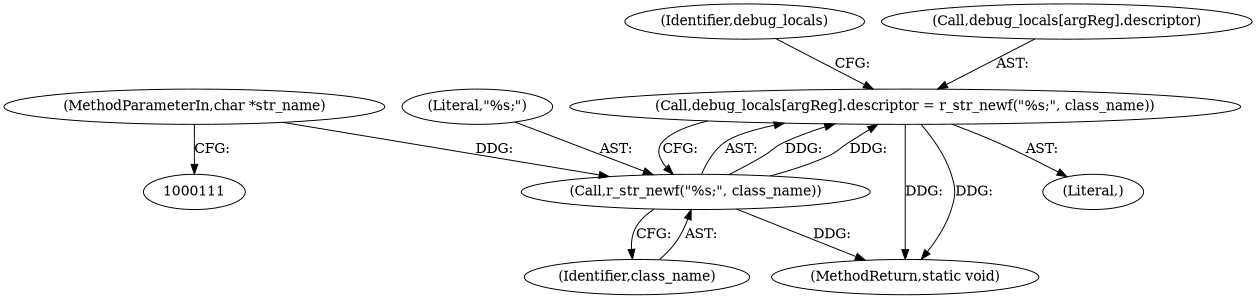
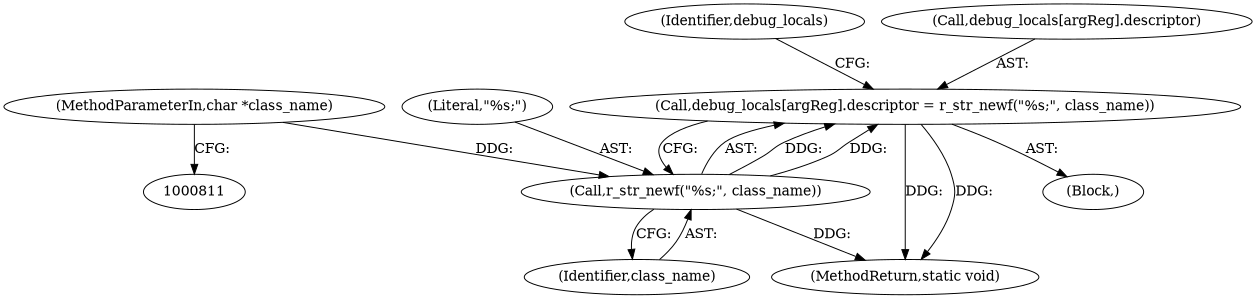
(194, 107) -> (194, 107)
(194, 192) -> (194, 192)
(1093, 192) -> (1093, 192)
